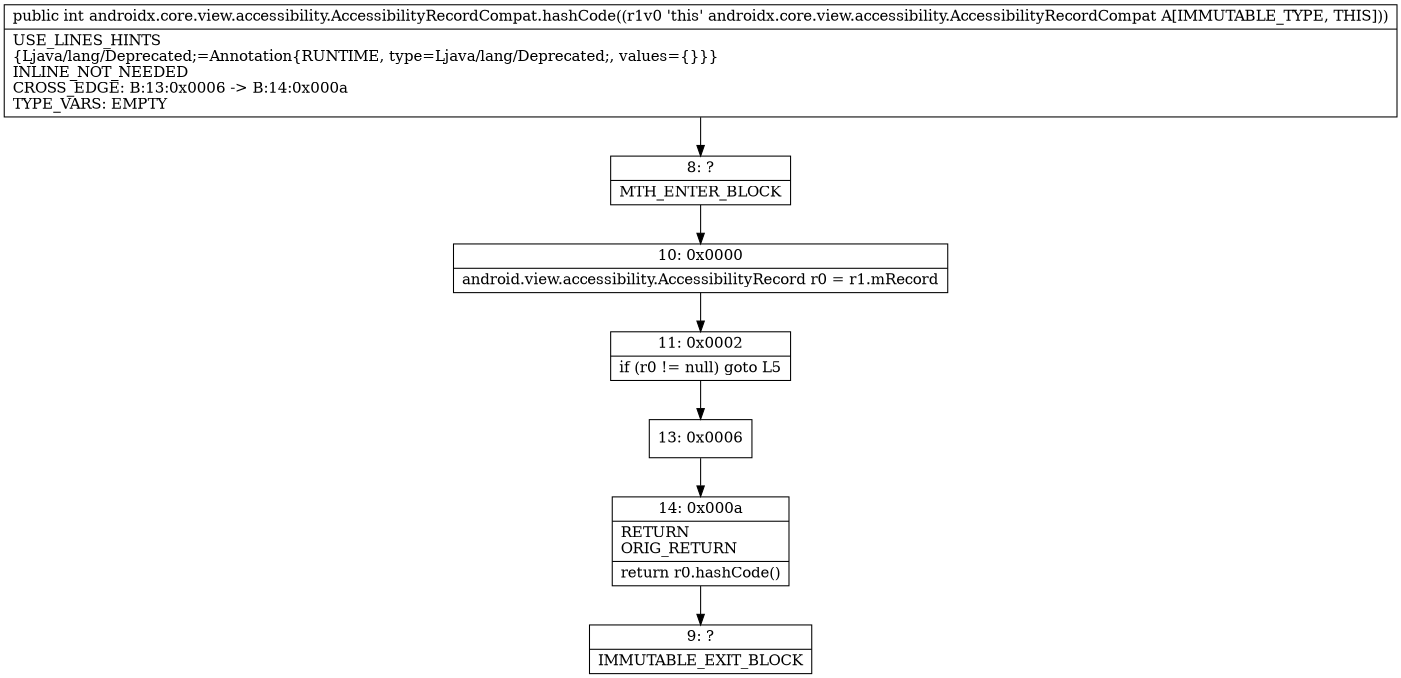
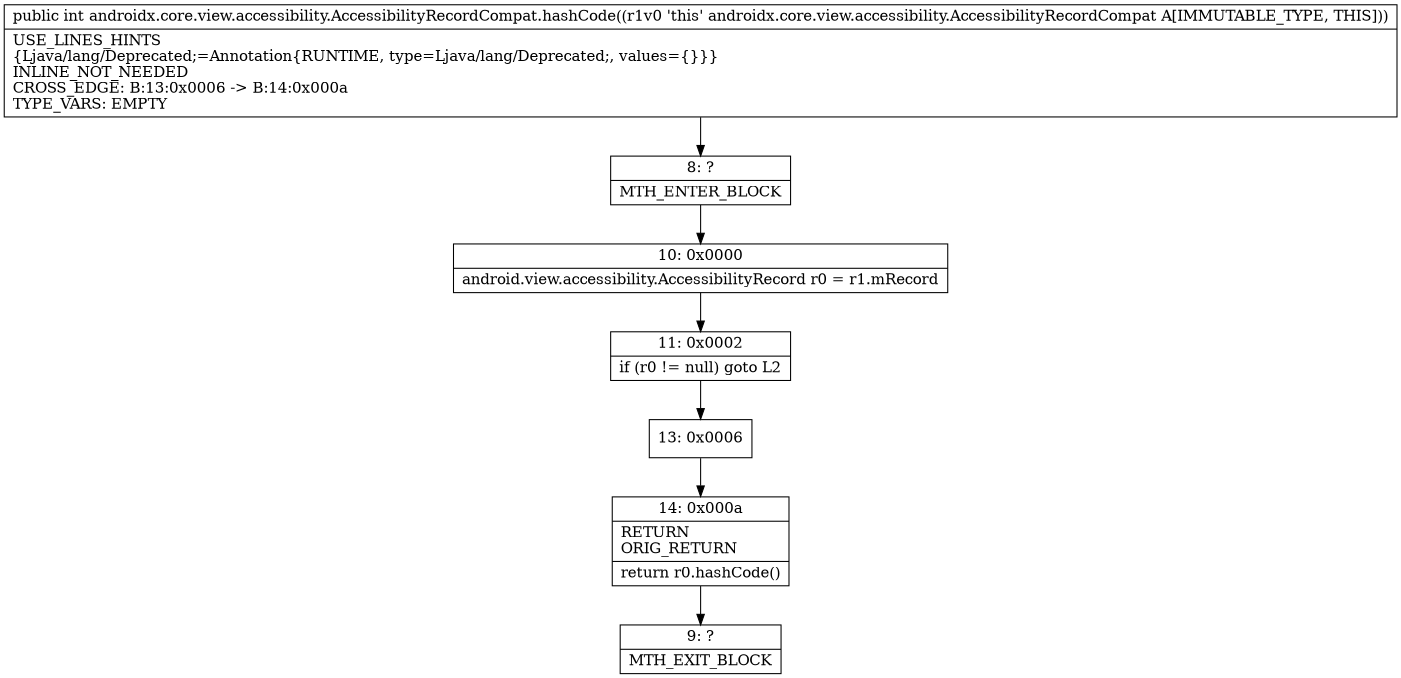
(701, 368) -> (701, 368)
(701, 661) -> (701, 661)
